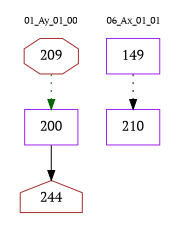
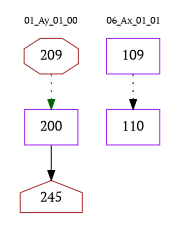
(133, 56) -> (133, 56)
(133, 127) -> (133, 127)
(51, 198) -> (51, 198)
